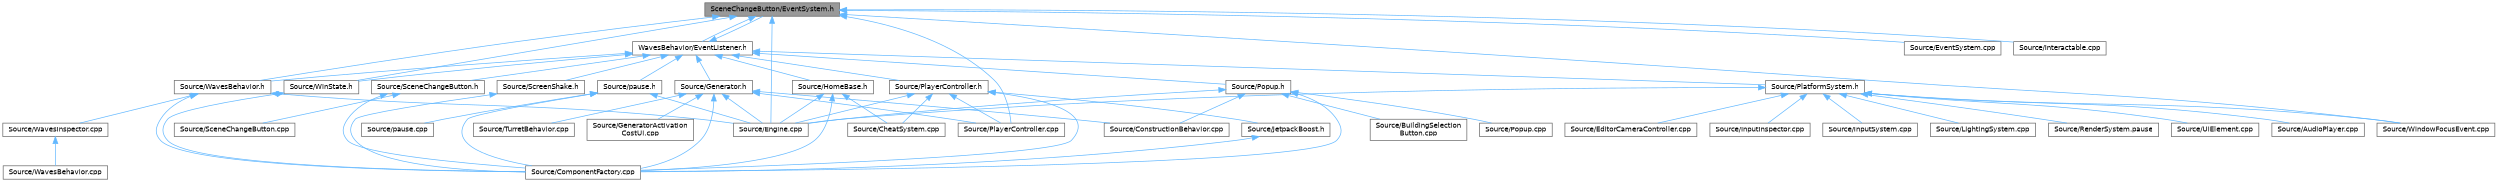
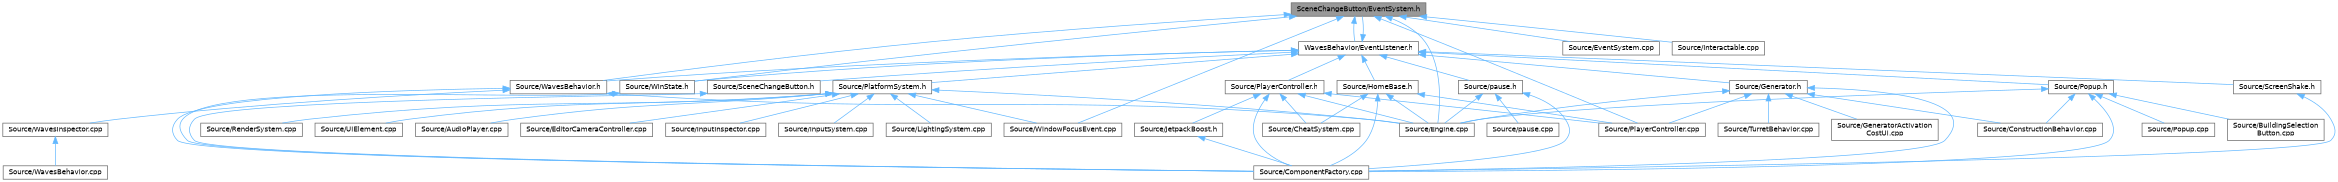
none -> (1518, 109)
(235, 130) -> none
(2104, 130) -> (252, 130)
